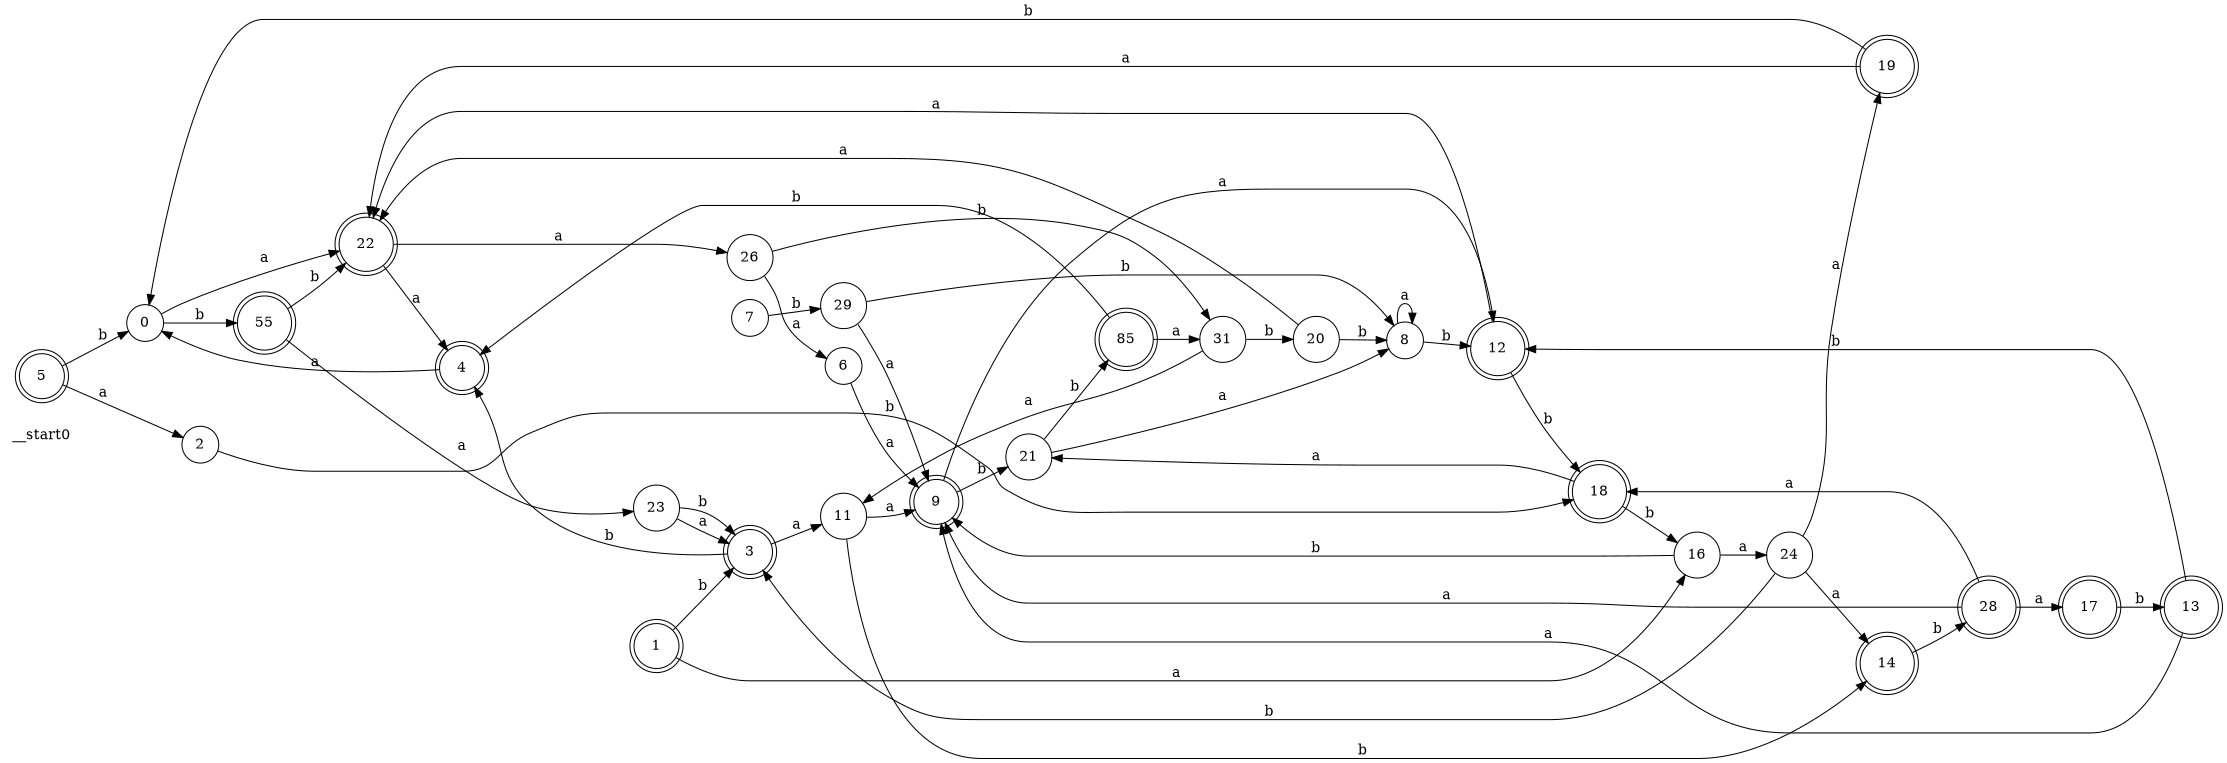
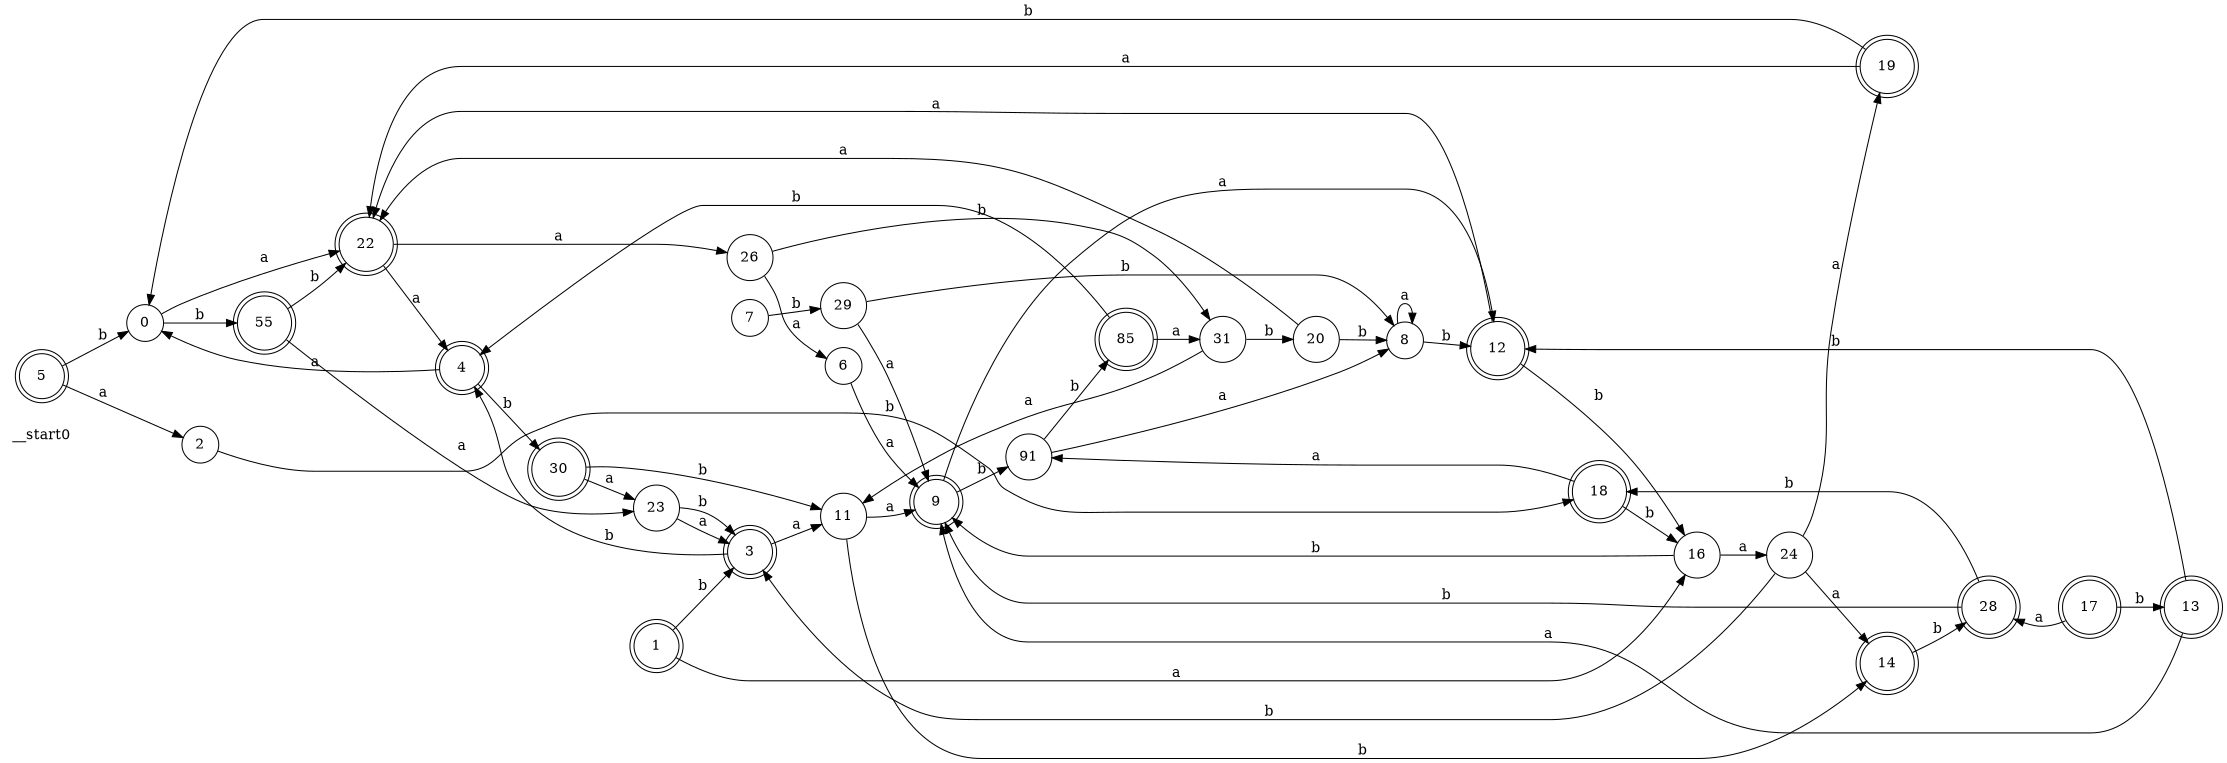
(1539, 421) -> (1609, 437)
(1029, 457) -> (1029, 457)
none -> (559, 469)
(1790, 484) -> (1790, 484)
(1447, 595) -> (1447, 595)
(2034, 607) -> (2045, 626)
